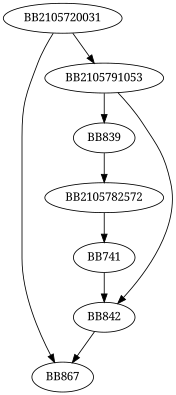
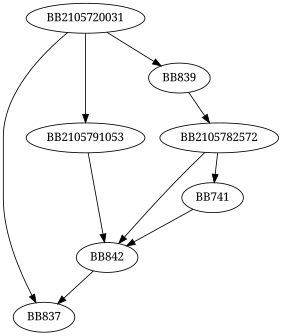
(104, 104) -> (130, 47)
none -> (164, 194)
(63, 377) -> (44, 317)
